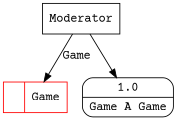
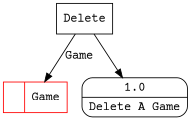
(81, 19) -> (85, 19)
(128, 107) -> (135, 107)
